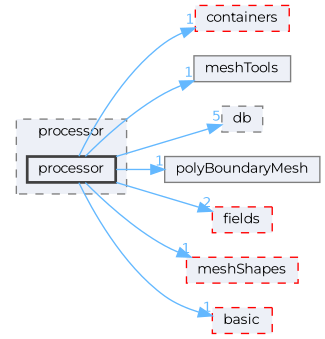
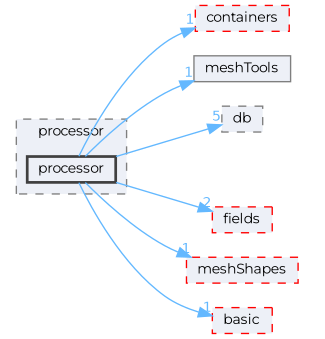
(242, 169) -> none
